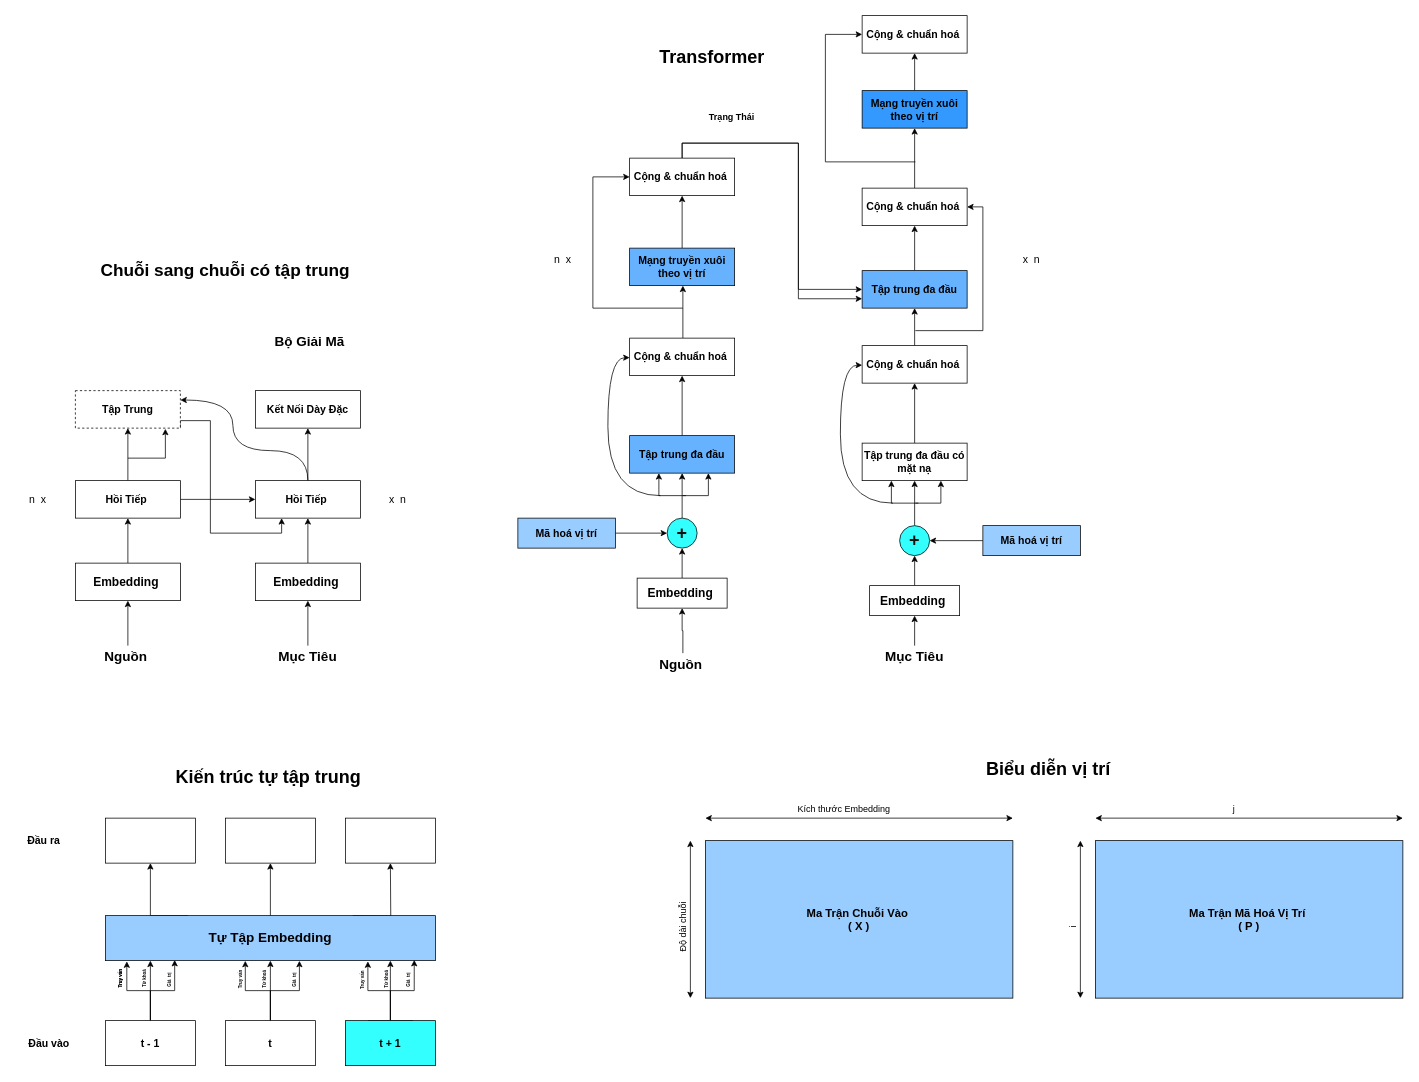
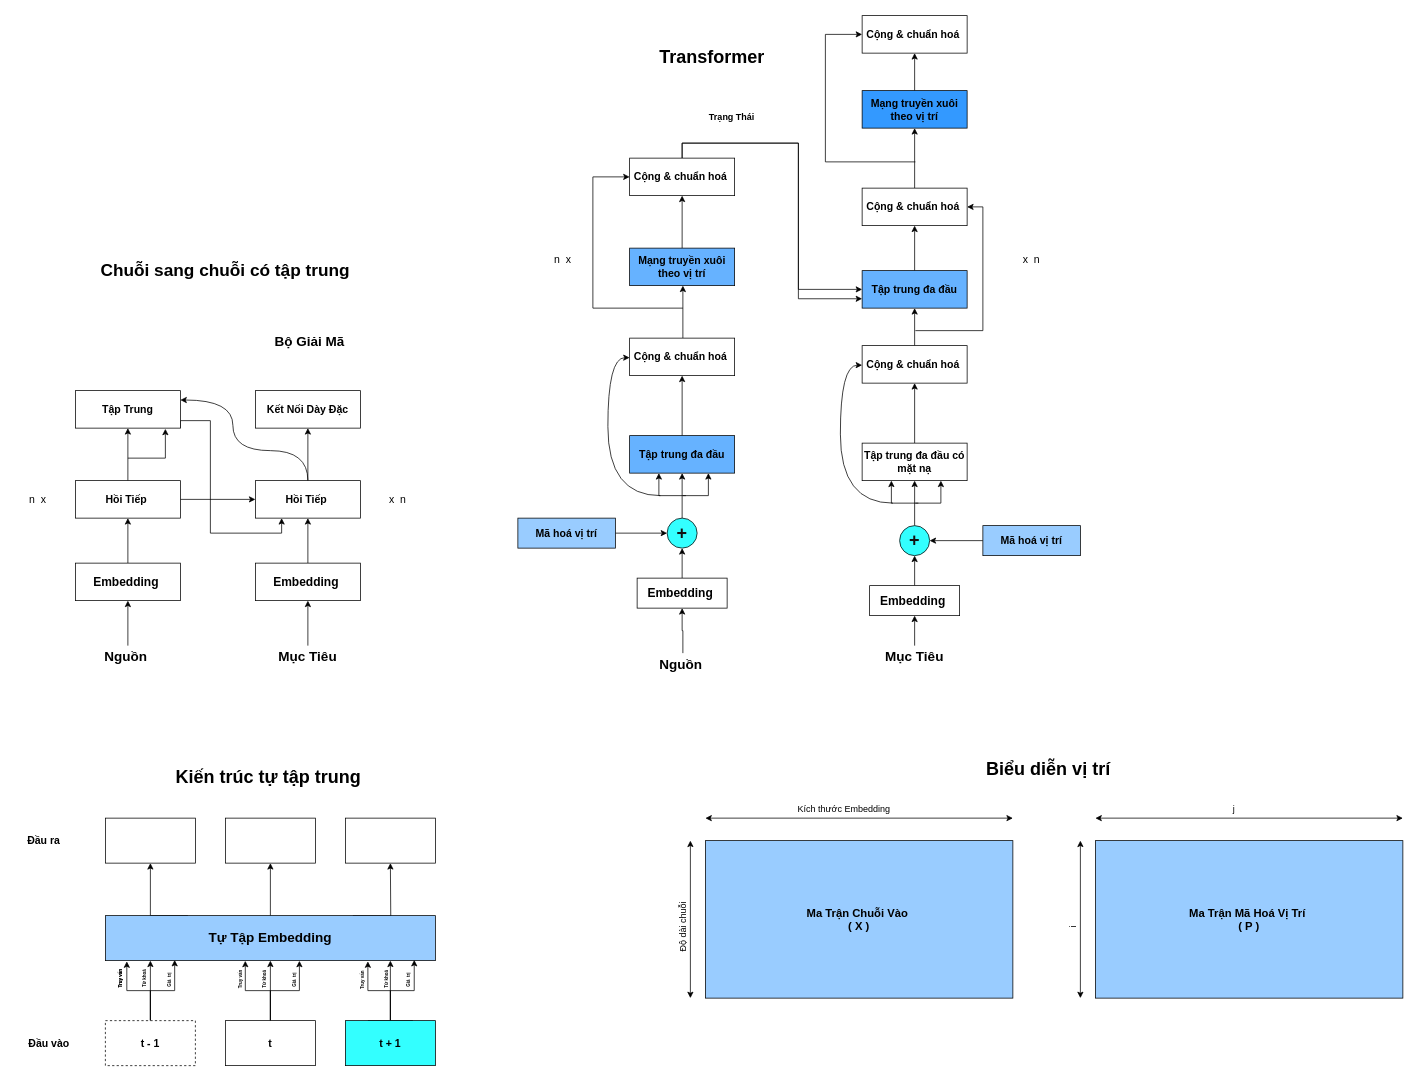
(128, 409) -> (128, 409)
(150, 1043) -> (150, 1043)
